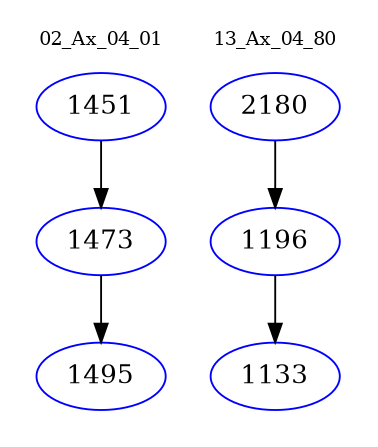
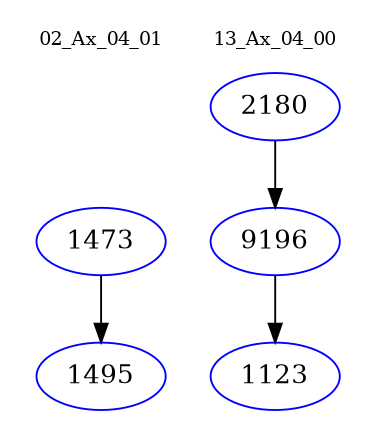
(275, 40) -> (275, 40)
(101, 107) -> none
(275, 242) -> (275, 242)
(275, 376) -> (275, 376)
